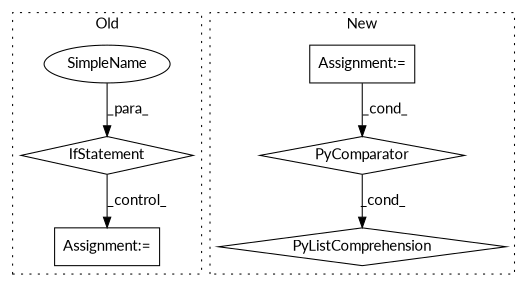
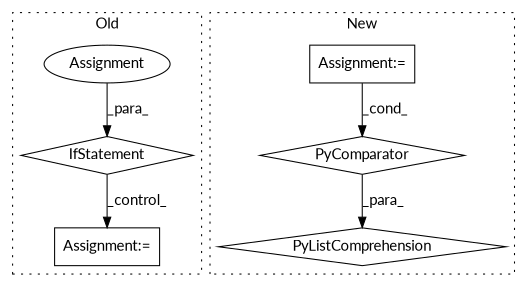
(107, 64) -> (107, 64)
(383, 201) -> (383, 201)
